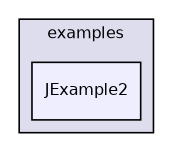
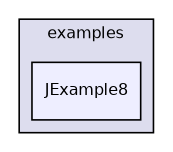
(86, 91) -> (86, 91)
